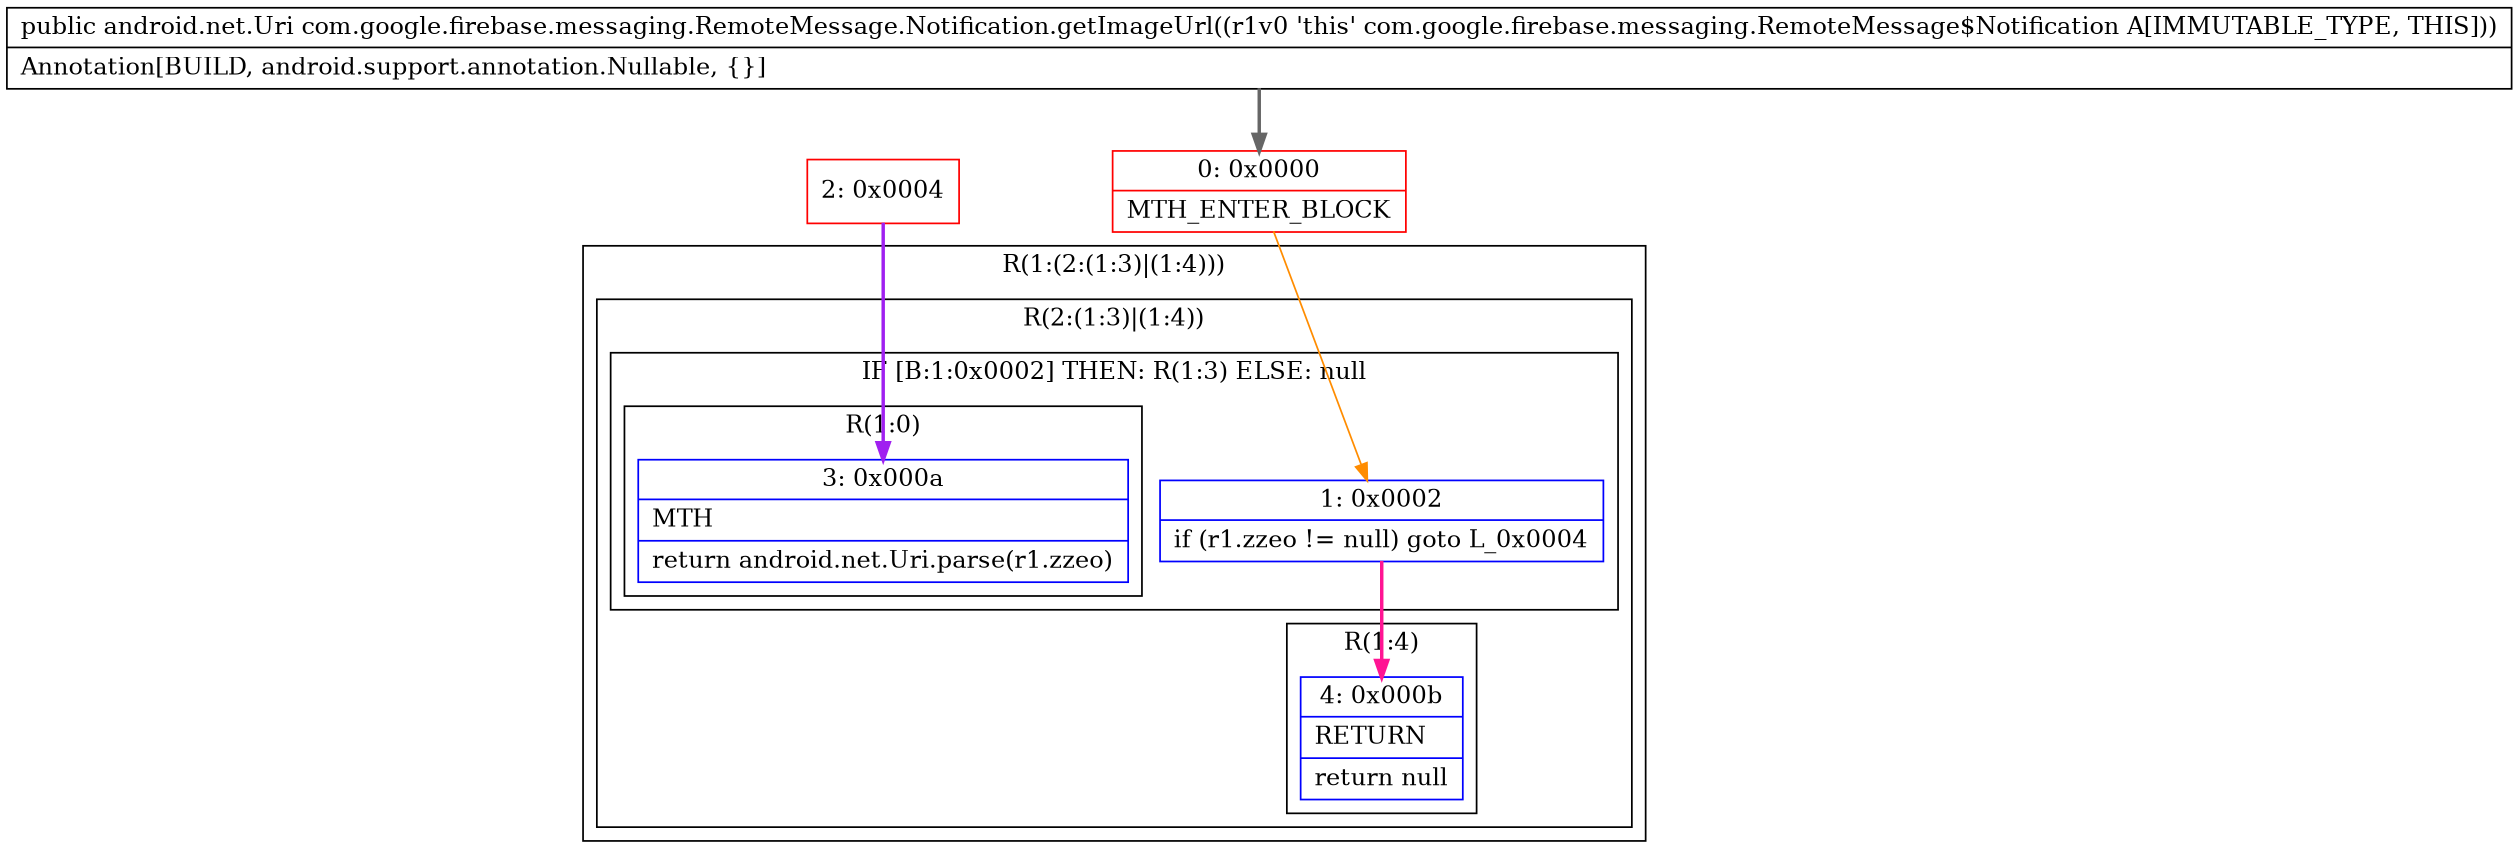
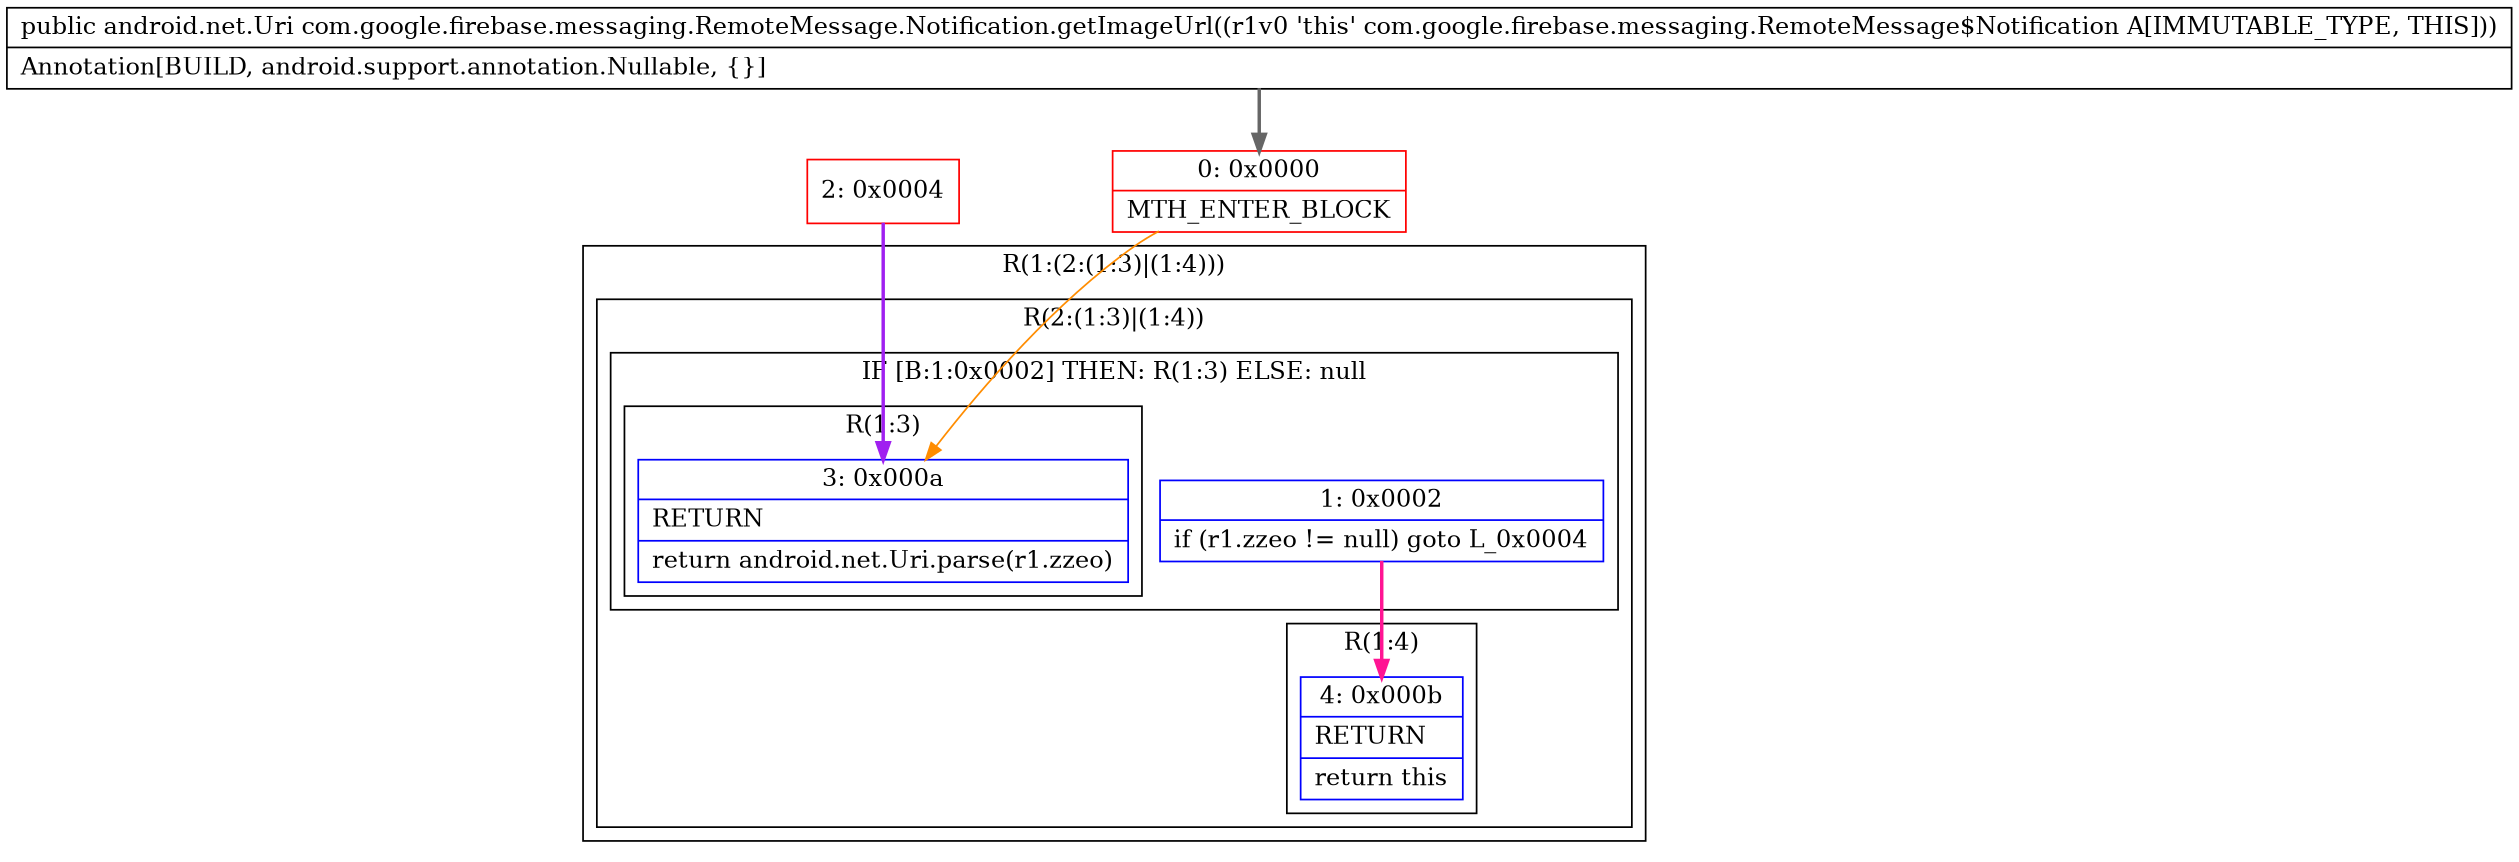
(1315, 342) -> (1039, 329)
(883, 426) -> (883, 426)
(683, 519) -> (708, 519)
(1382, 778) -> (1382, 778)
